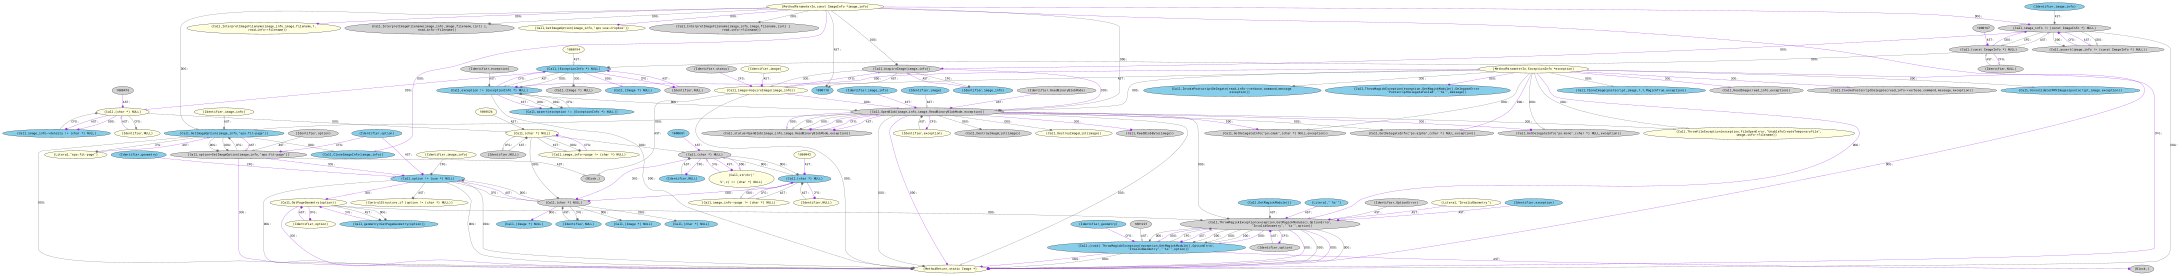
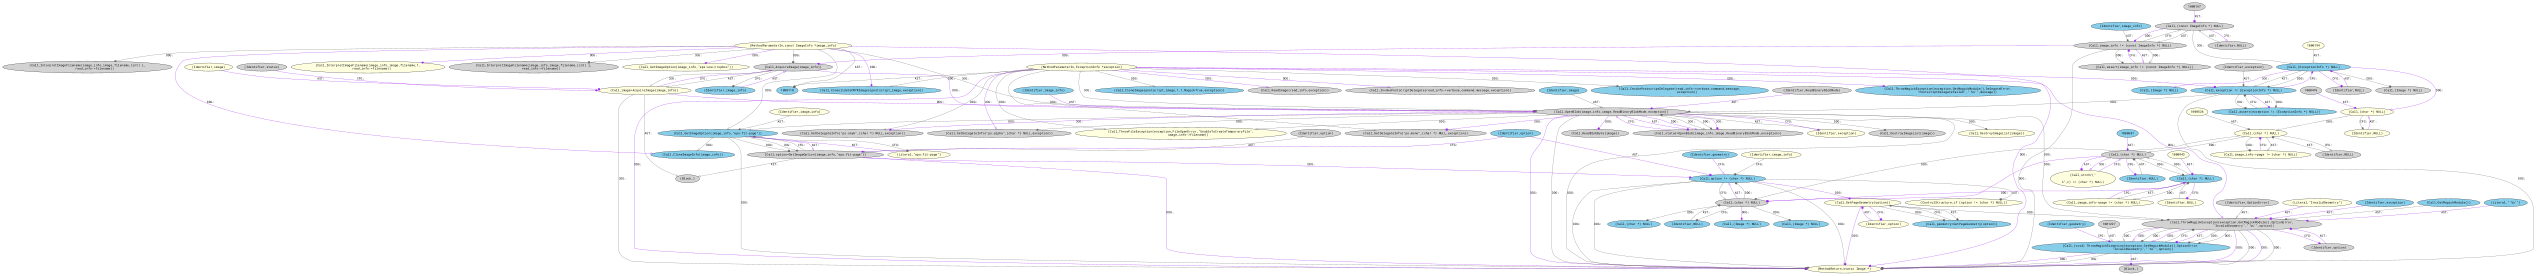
(1456, 9) -> (860, 56)
(1318, 64) -> (2232, 59)
(57, 133) -> none
(2159, 133) -> (2024, 155)
(428, 179) -> (1727, 179)
(346, 215) -> (1922, 210)
